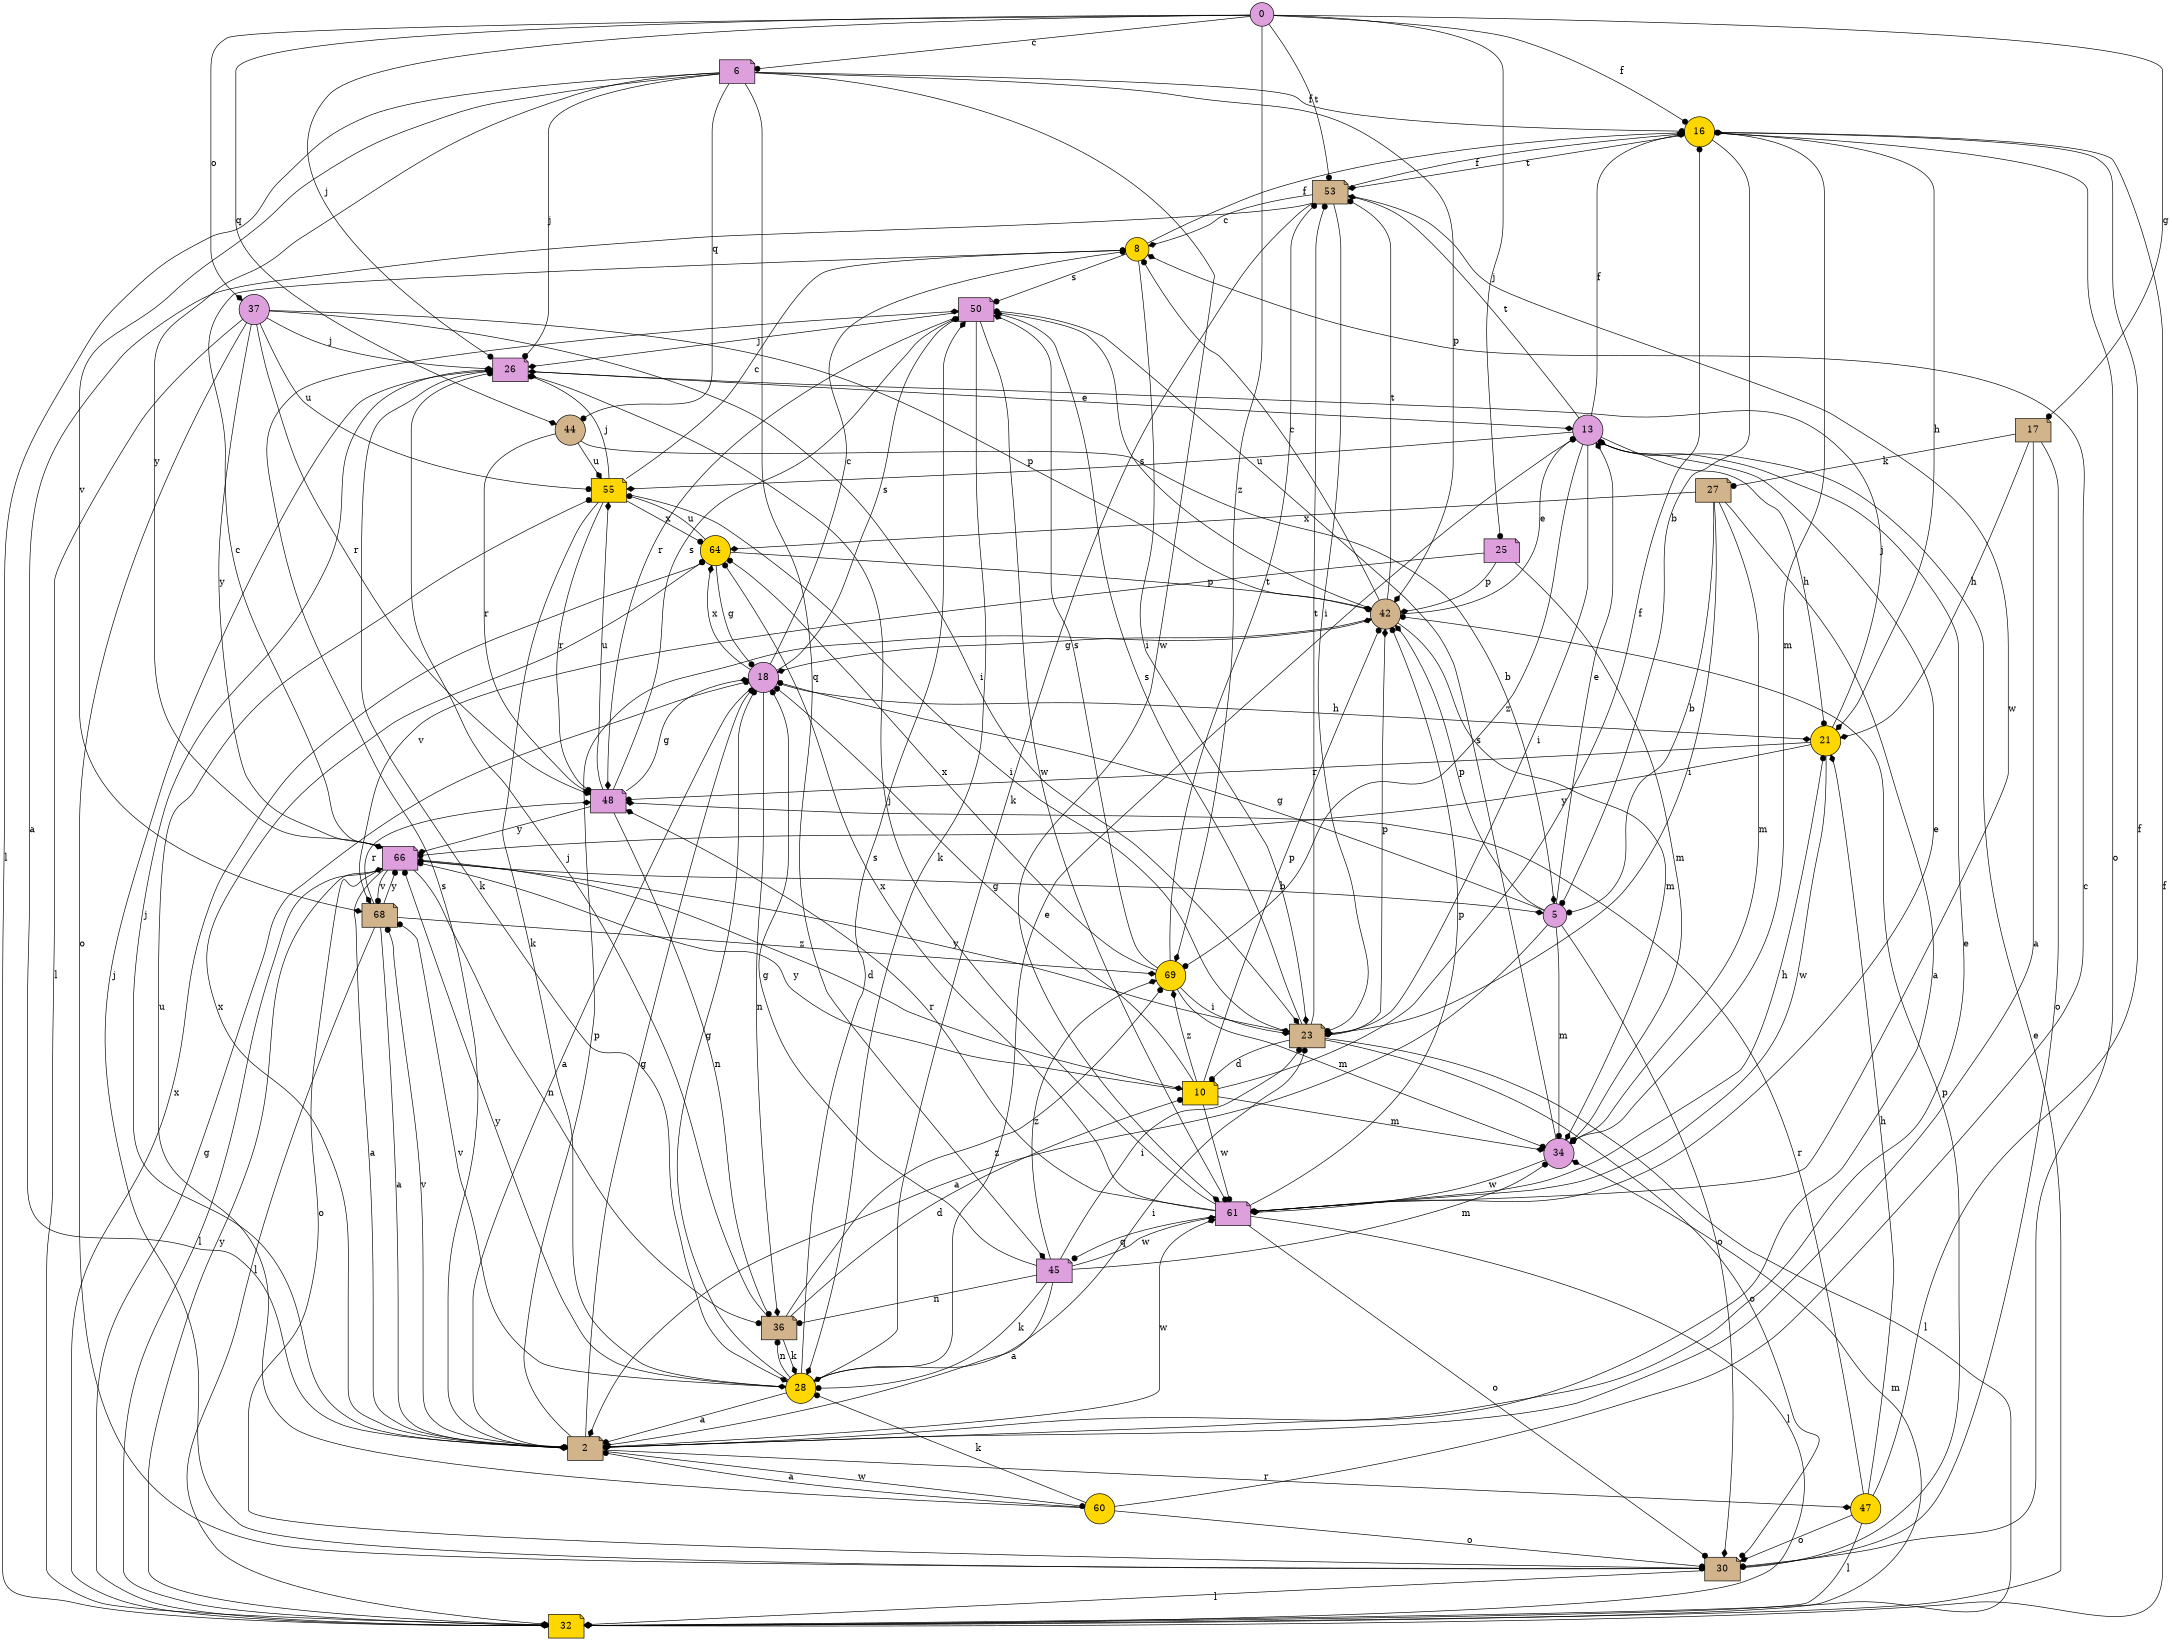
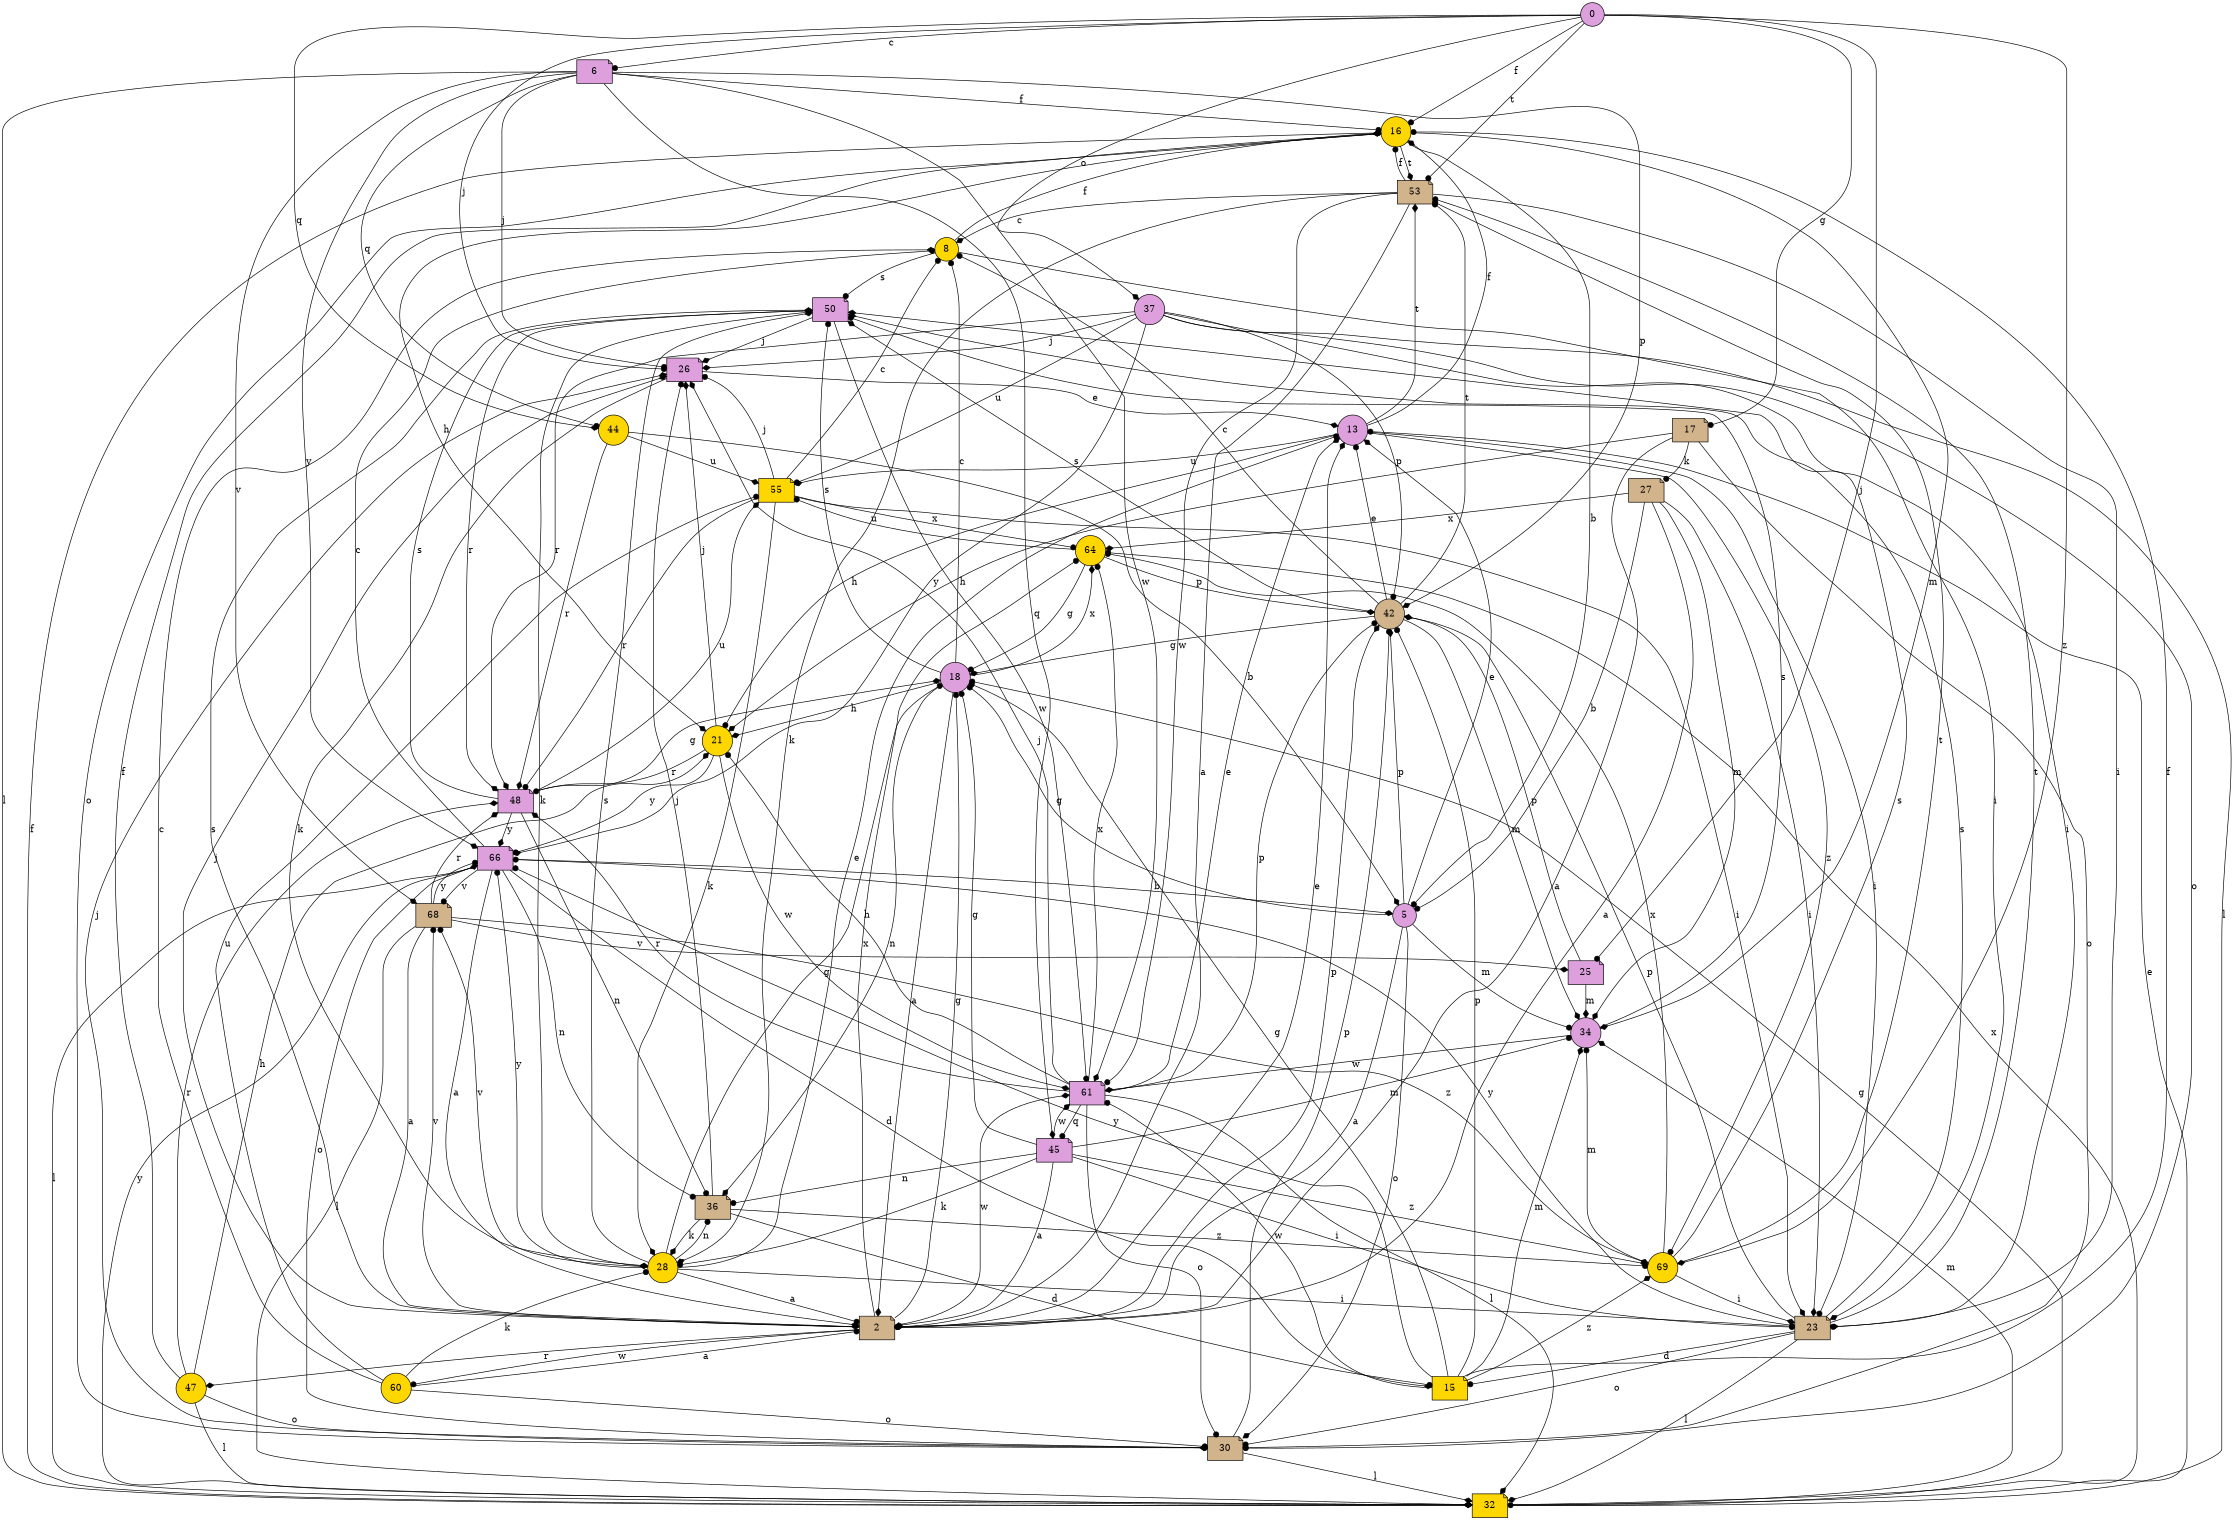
(570, 430) -> (614, 430)
(852, 623) -> (1005, 957)
(1200, 1093) -> (1450, 1388)
